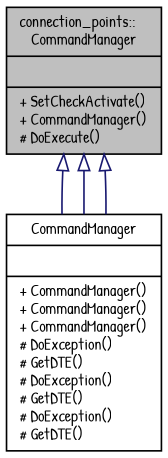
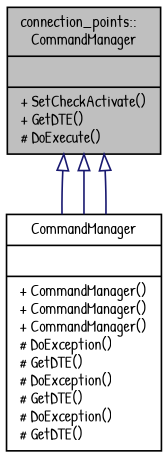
(84, 120) -> (53, 120)
